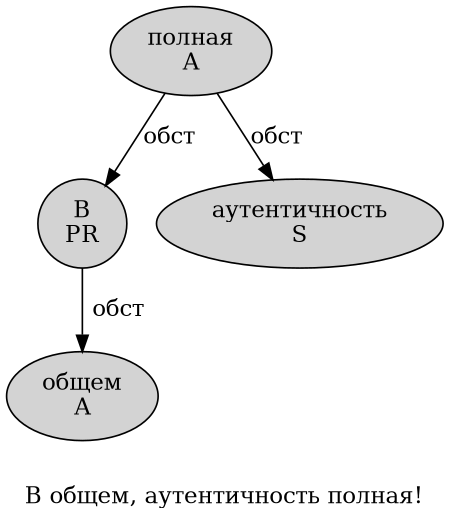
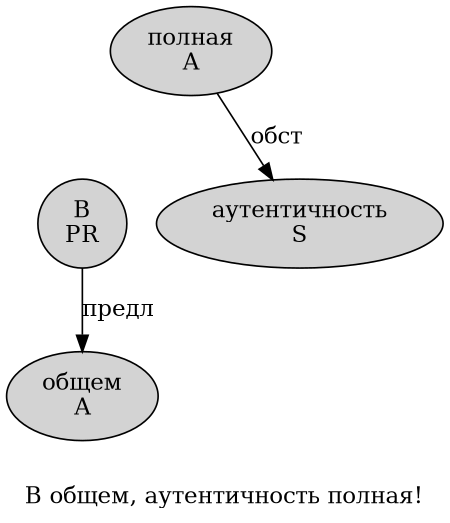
(140, 132) -> none
(119, 310) -> (119, 310)
